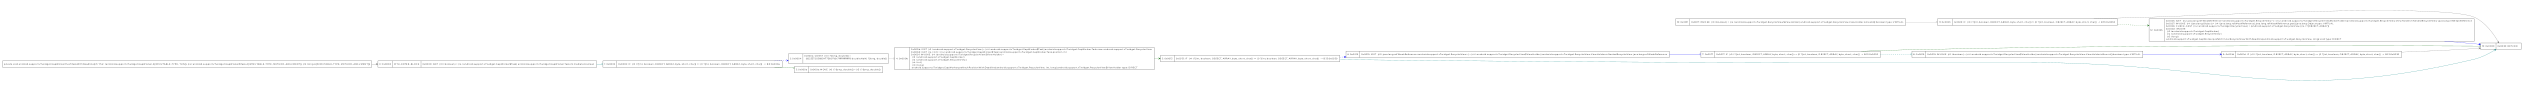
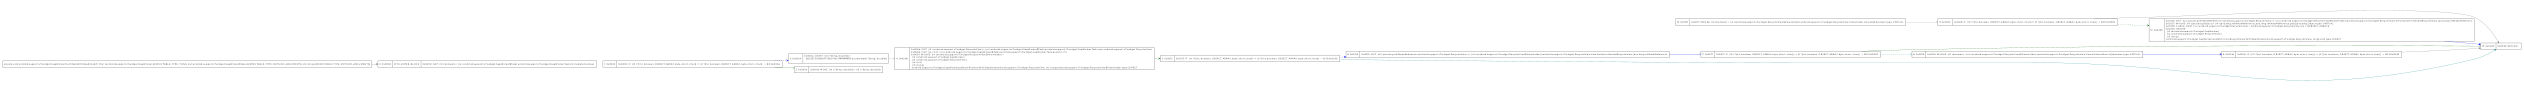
(599, 64) -> none
